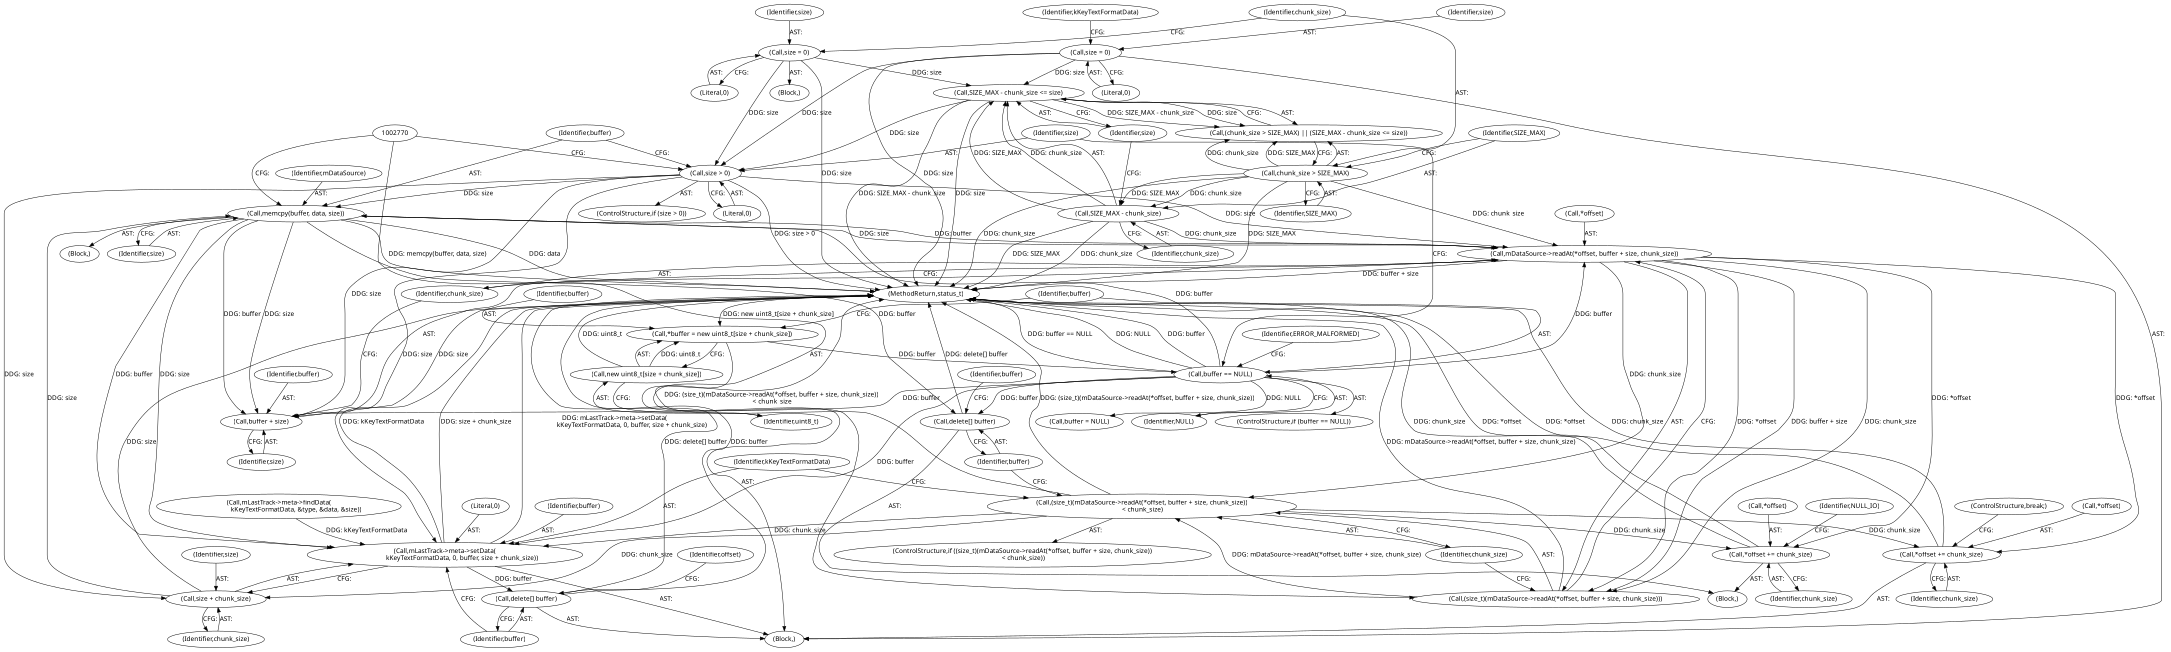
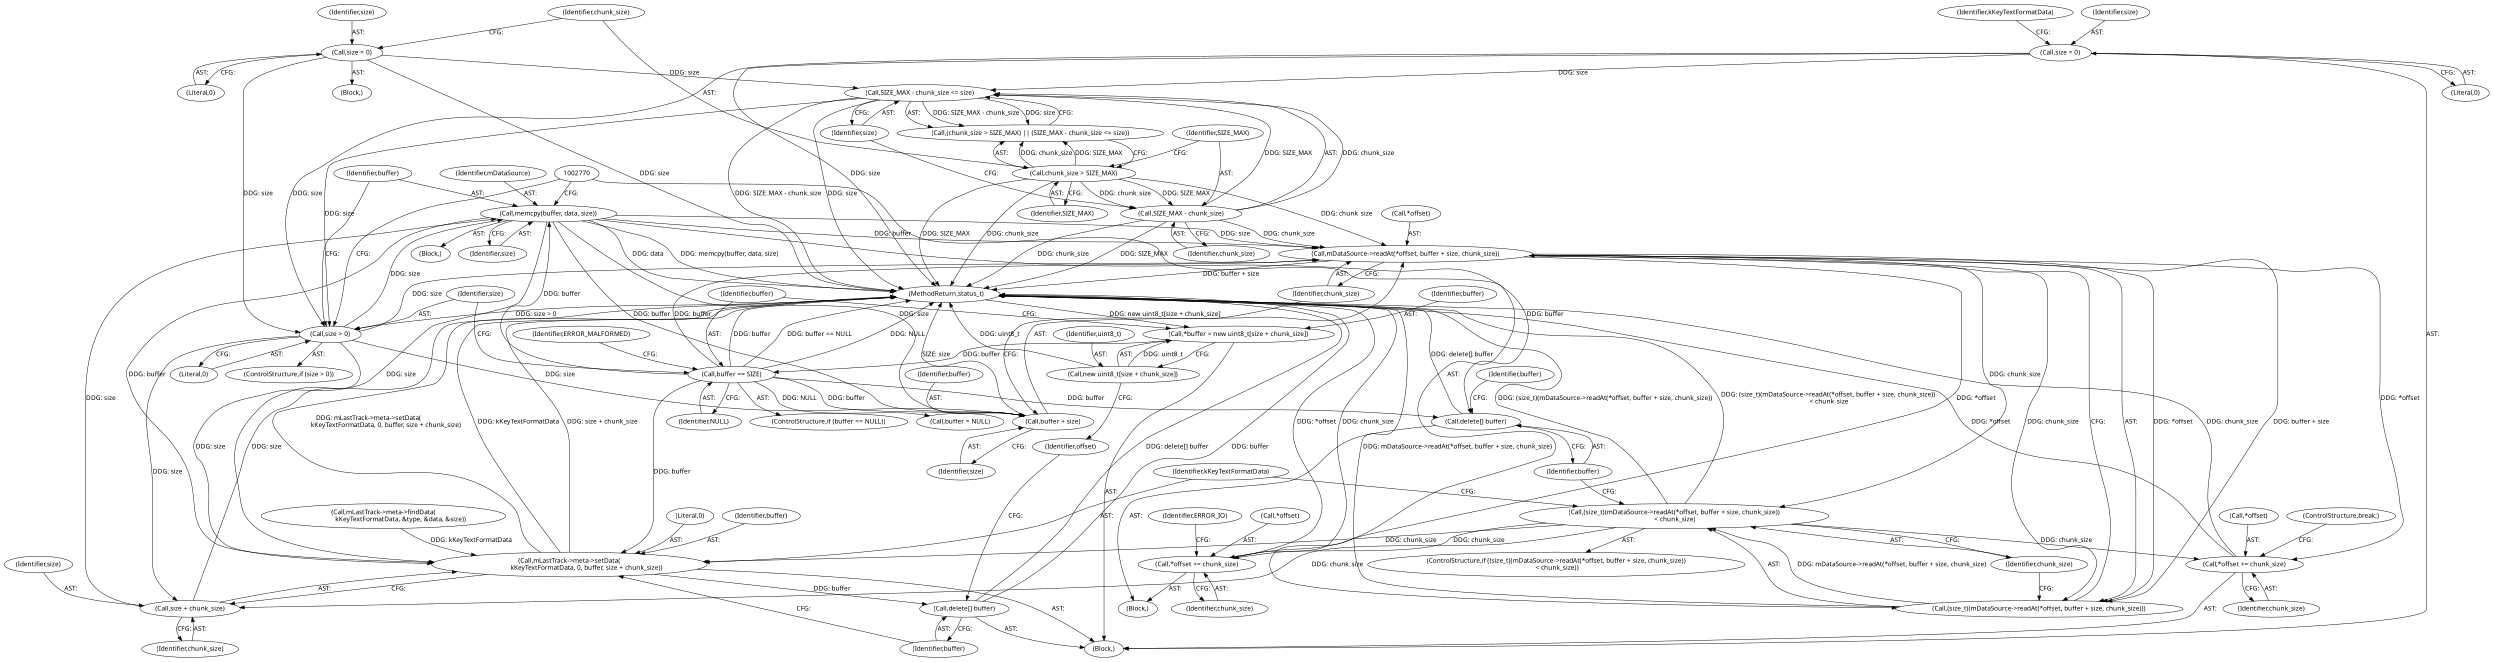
(785, 254) -> (627, 306)
(453, 355) -> (936, 355)
(1221, 375) -> (732, 375)
(673, 412) -> (1110, 412)
(1850, 506) -> (1195, 516)
